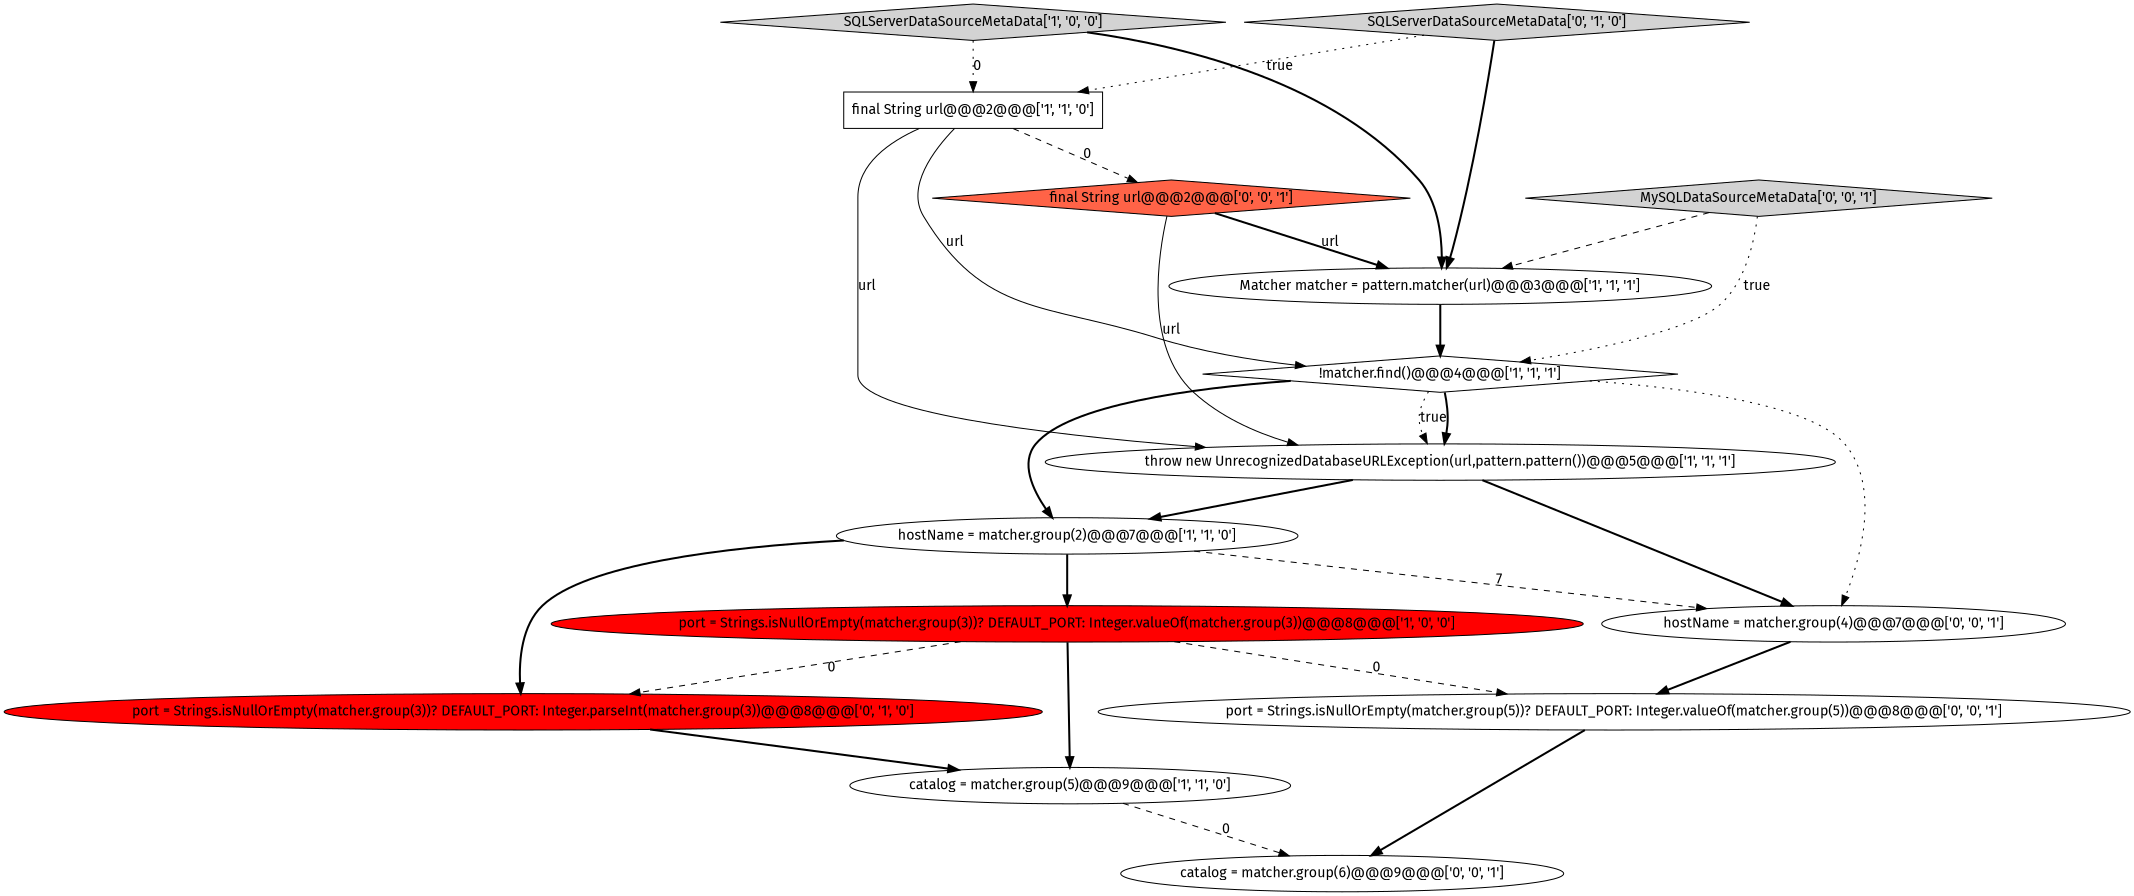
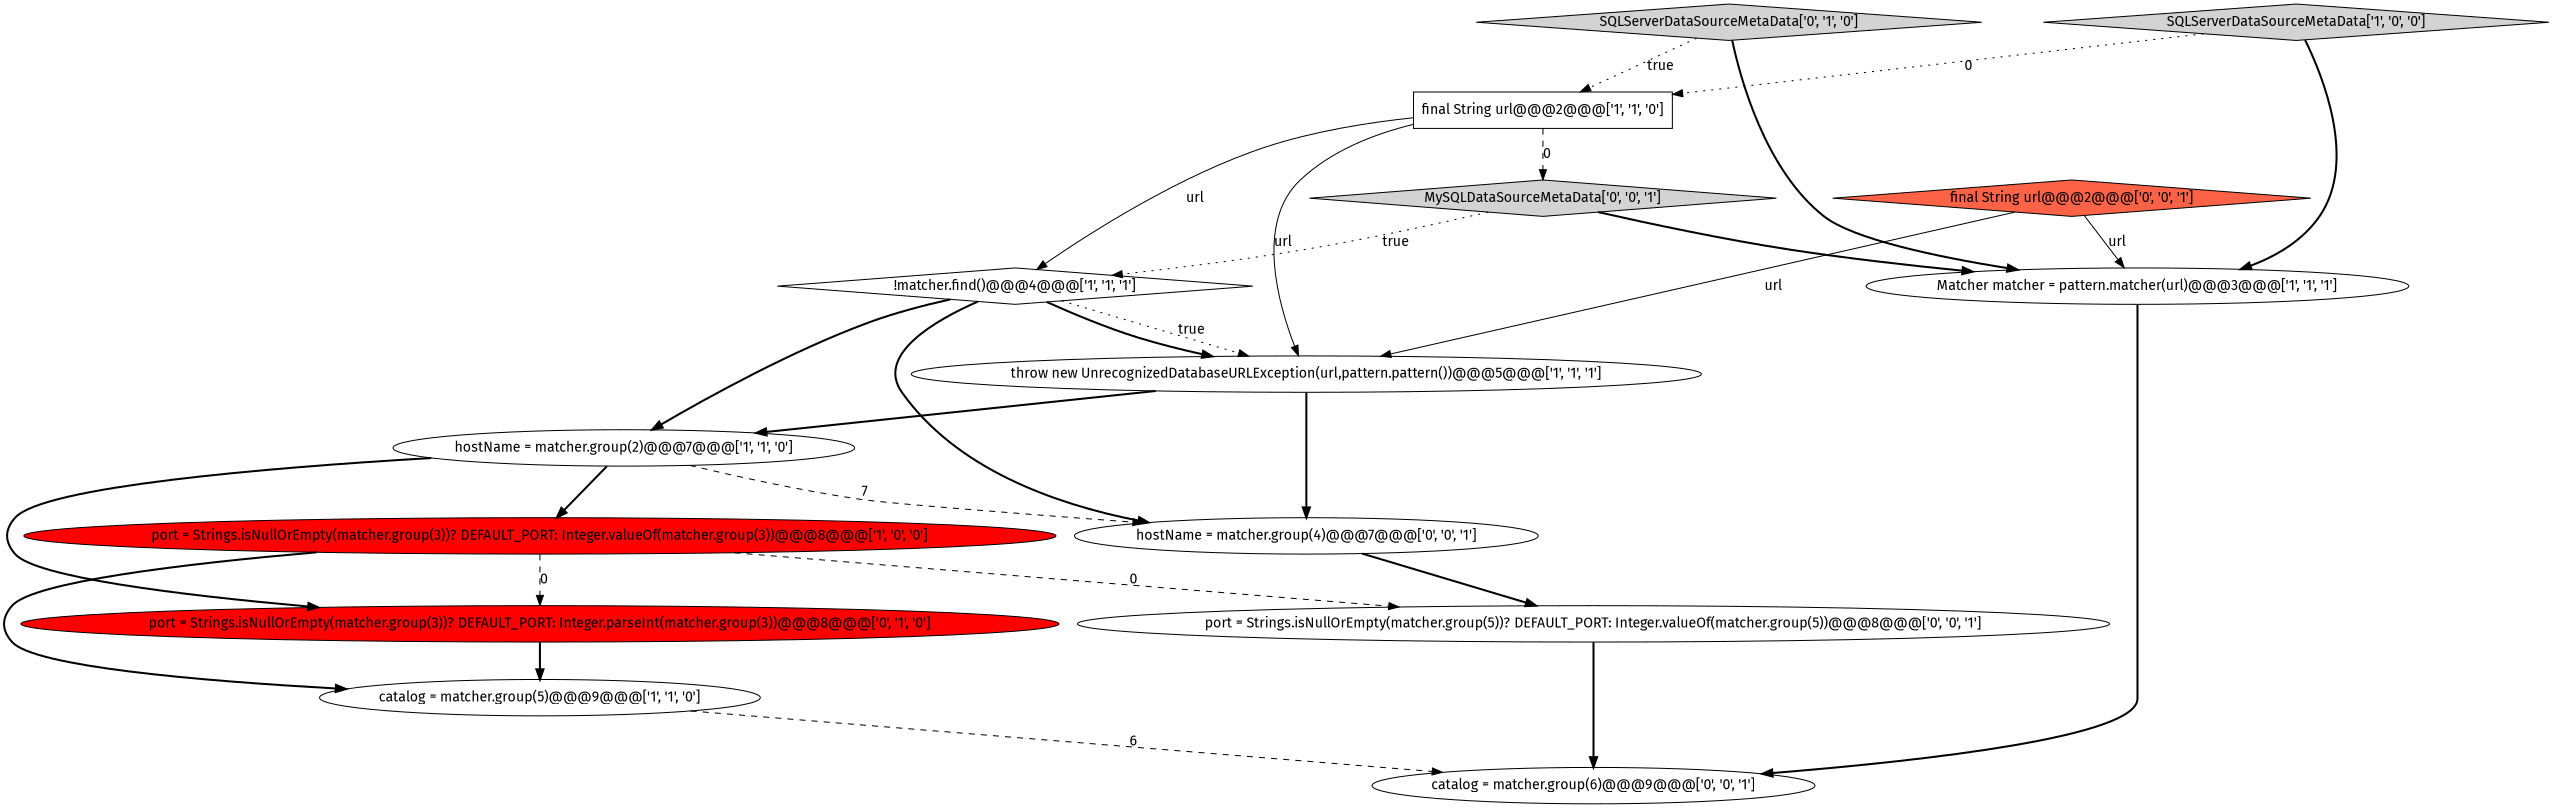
(1071, 153) -> (1543, 149)
(1296, 239) -> (2101, 238)
(1610, 239) -> (1779, 248)
(1440, 325) -> (2137, 691)
(1799, 417) -> (951, 443)
(1226, 830) -> (1133, 742)
